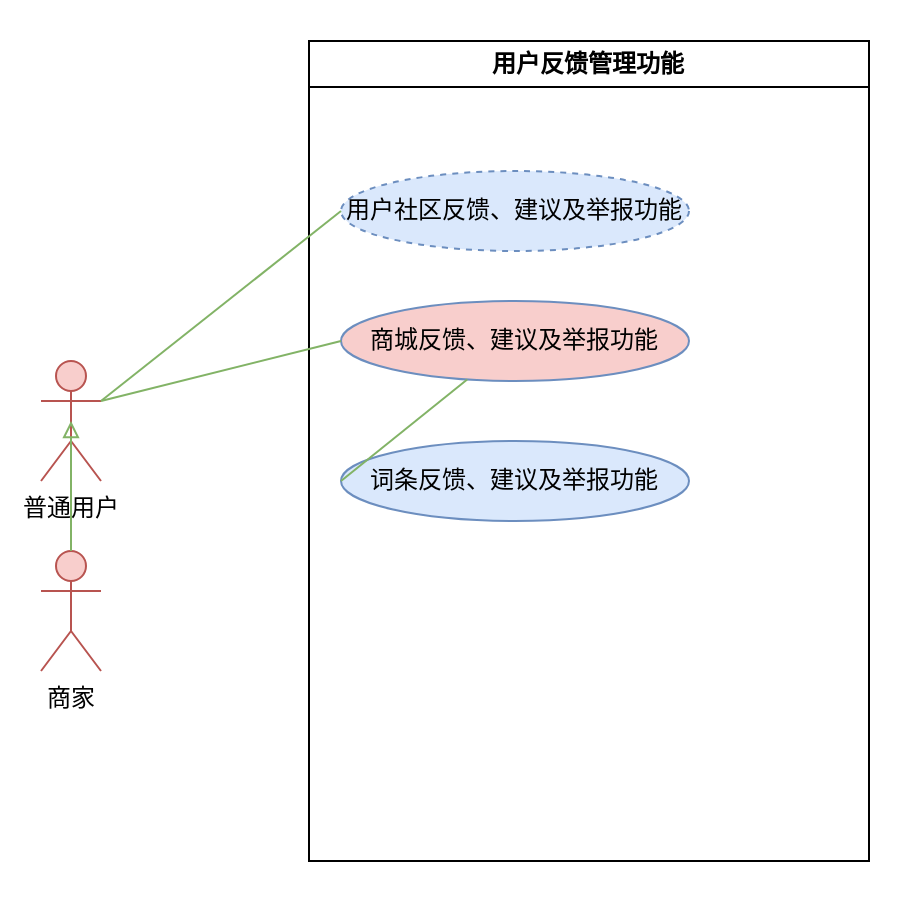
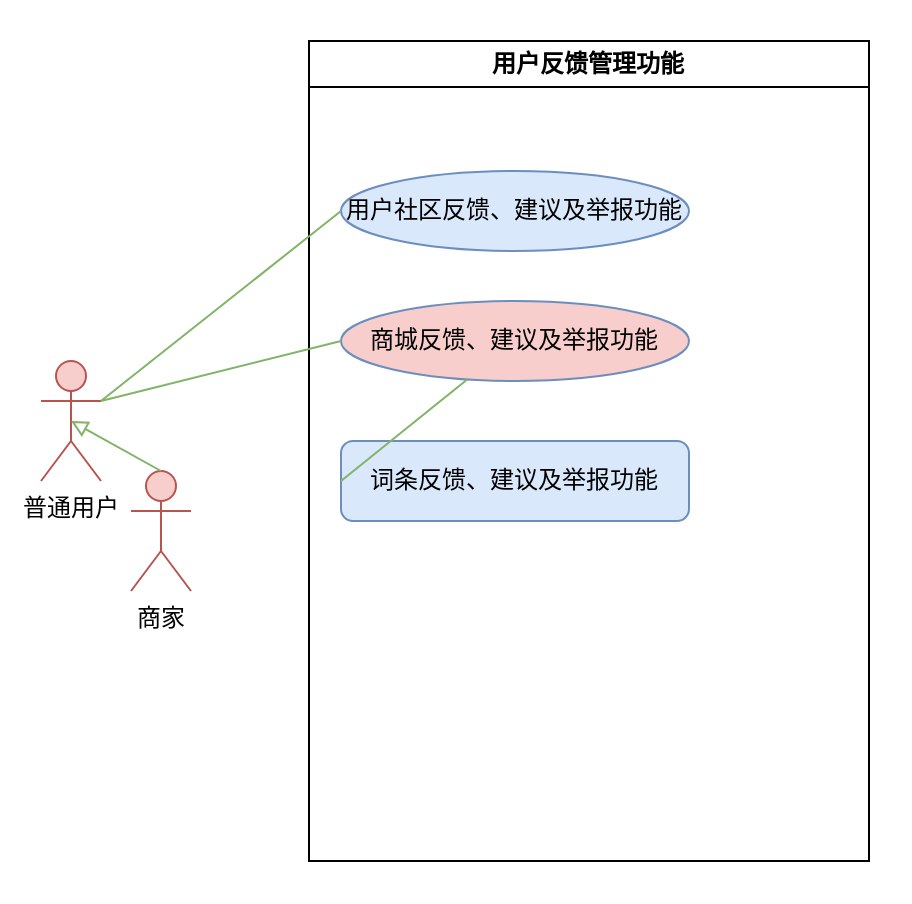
(515, 211) -> (515, 211)
(515, 481) -> (515, 481)
(71, 611) -> (161, 531)
